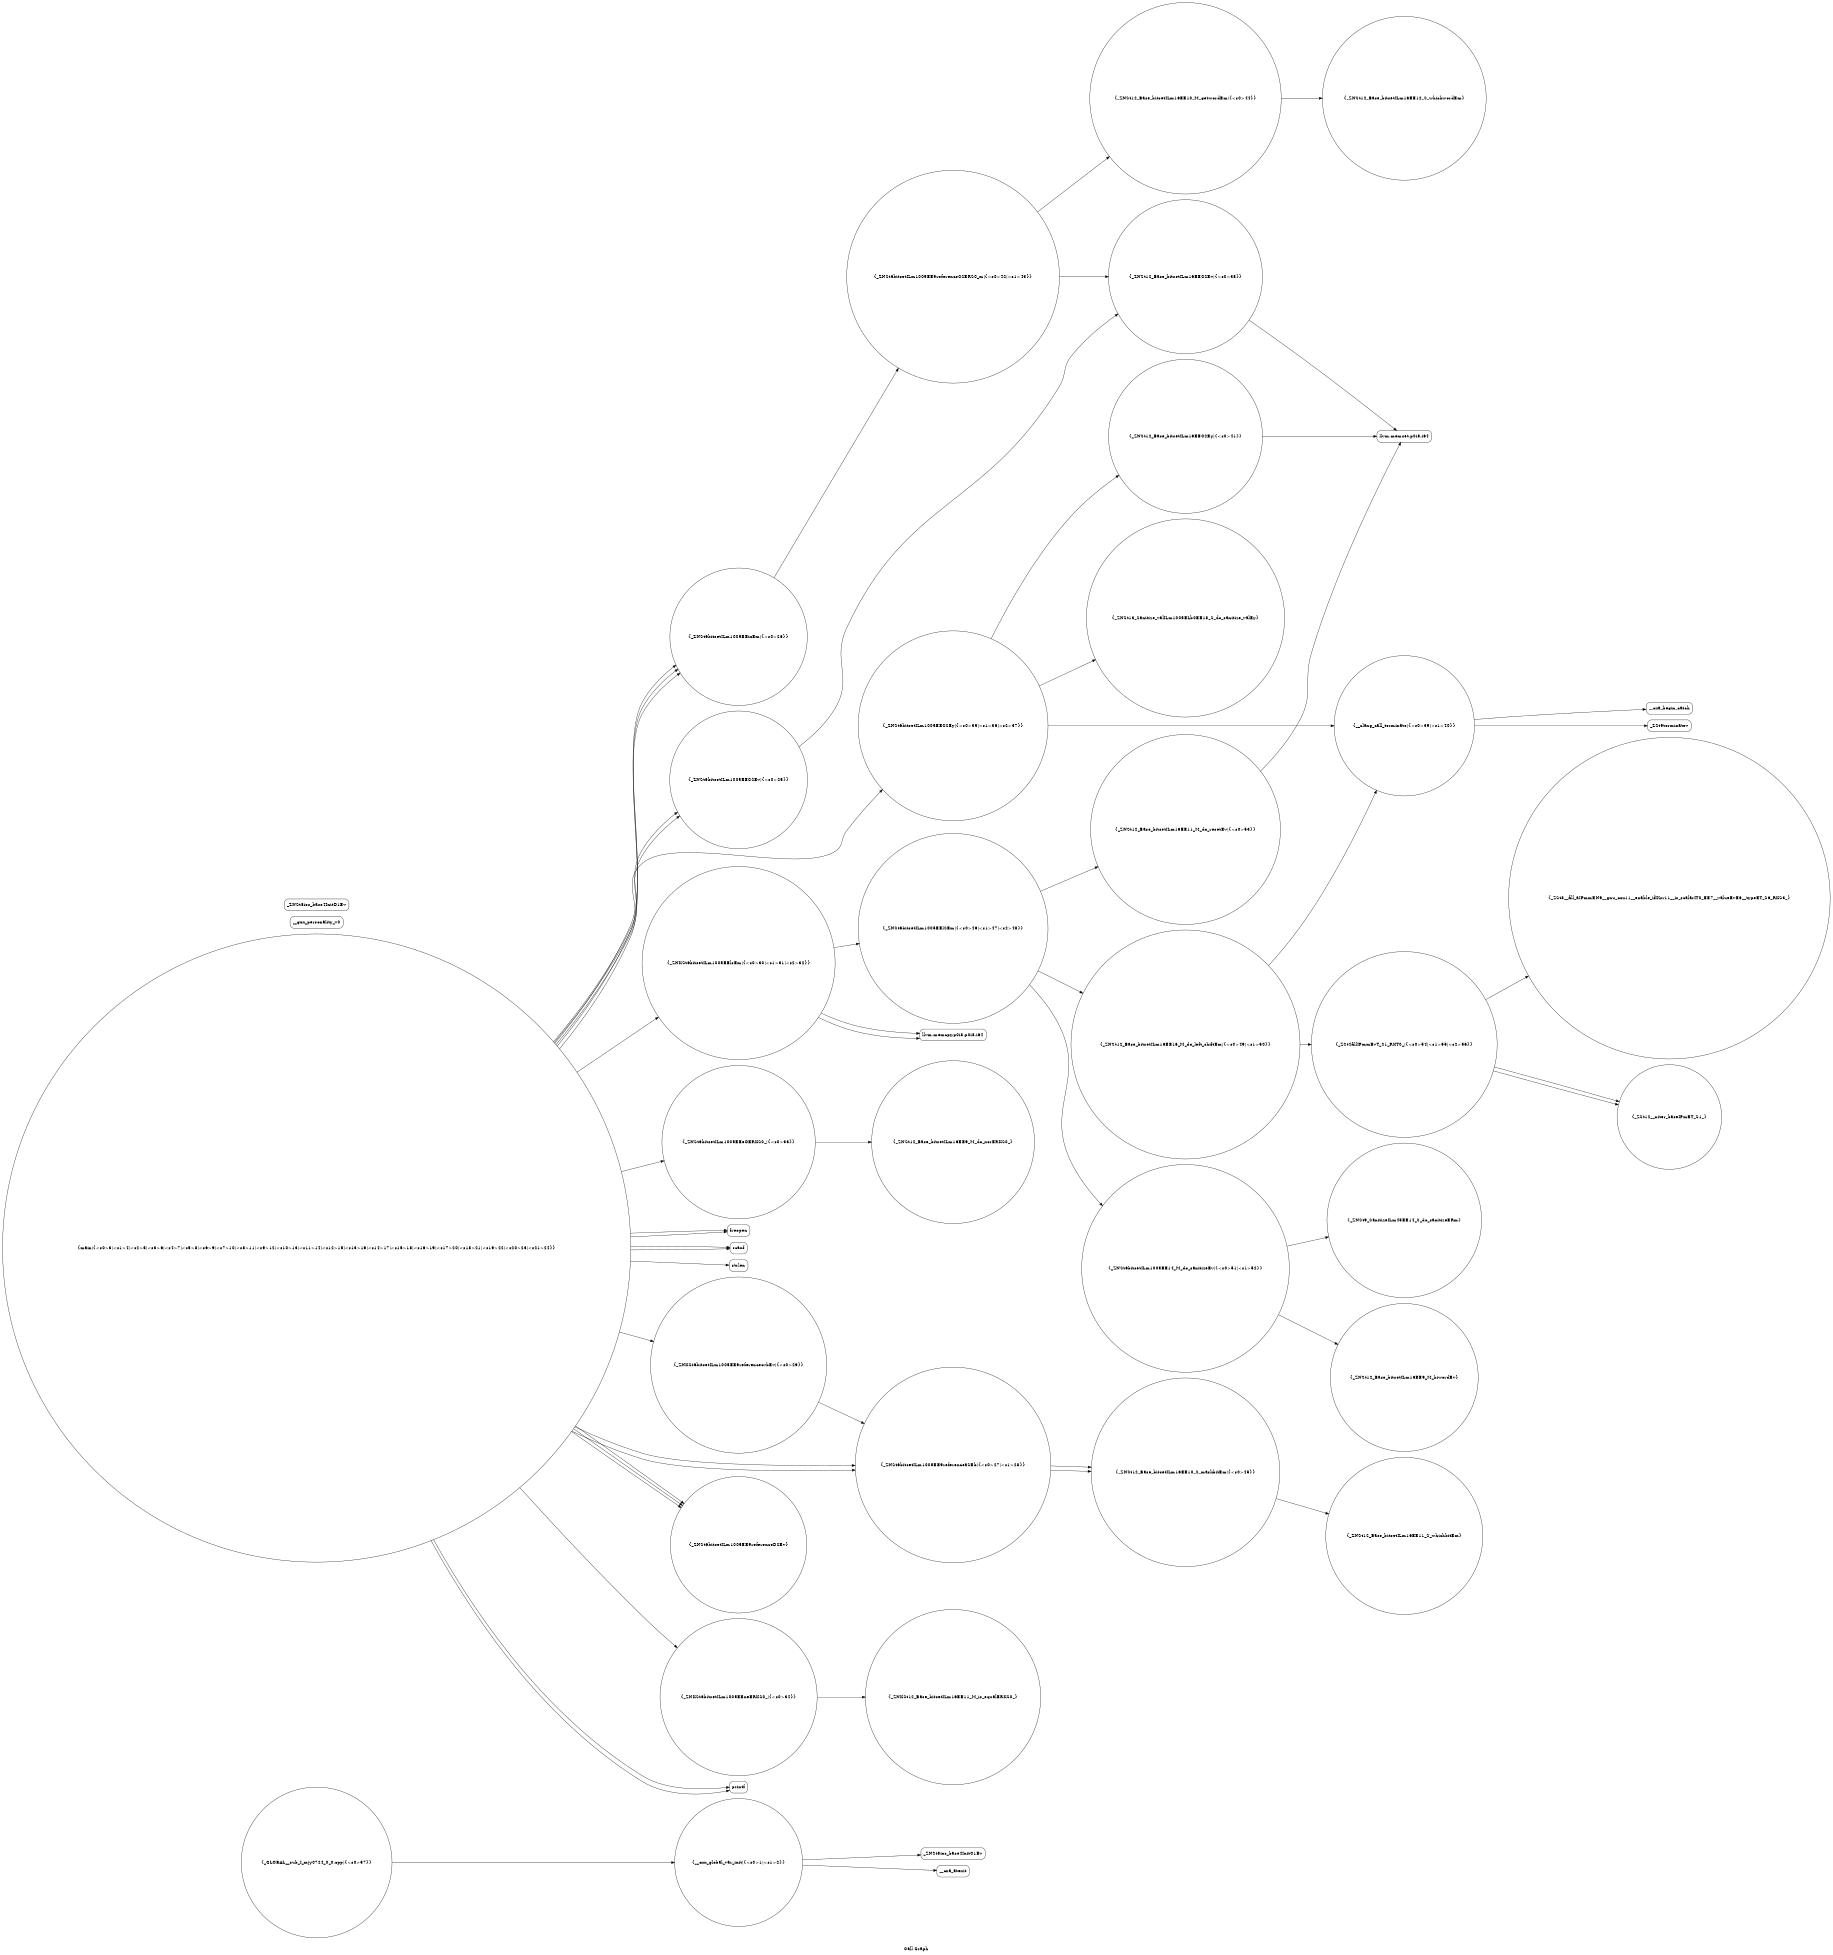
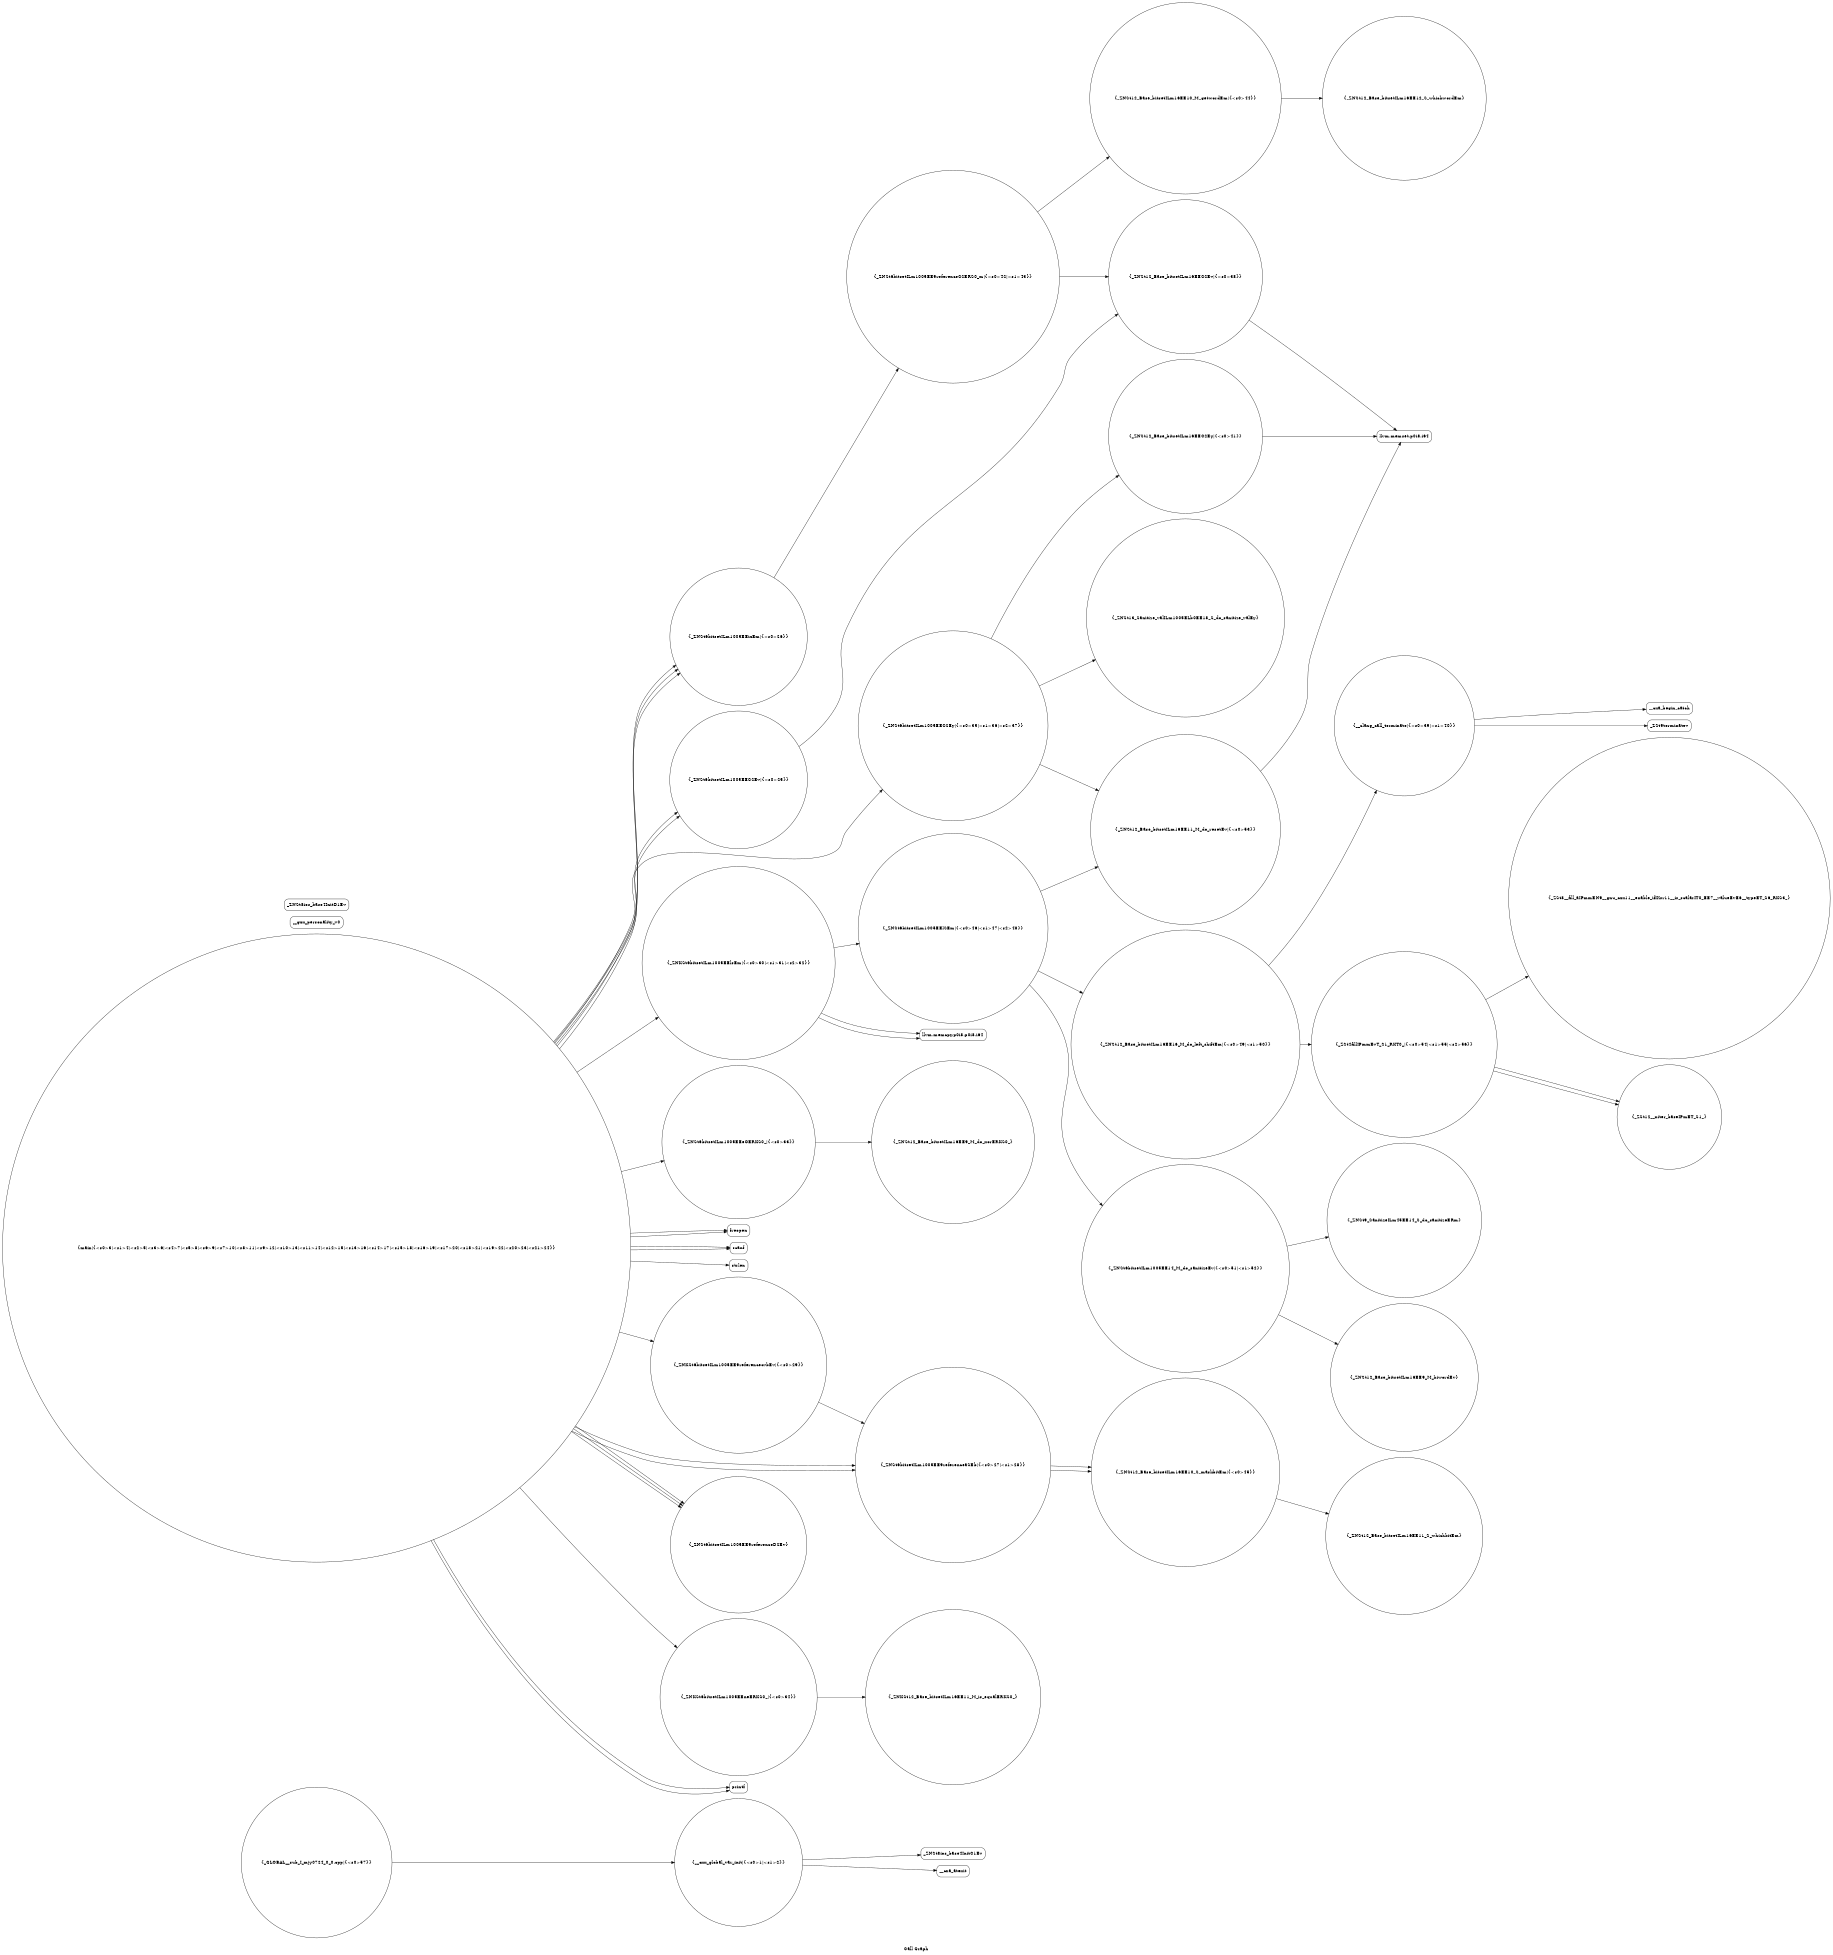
(1189, 726) -> (1068, 777)
